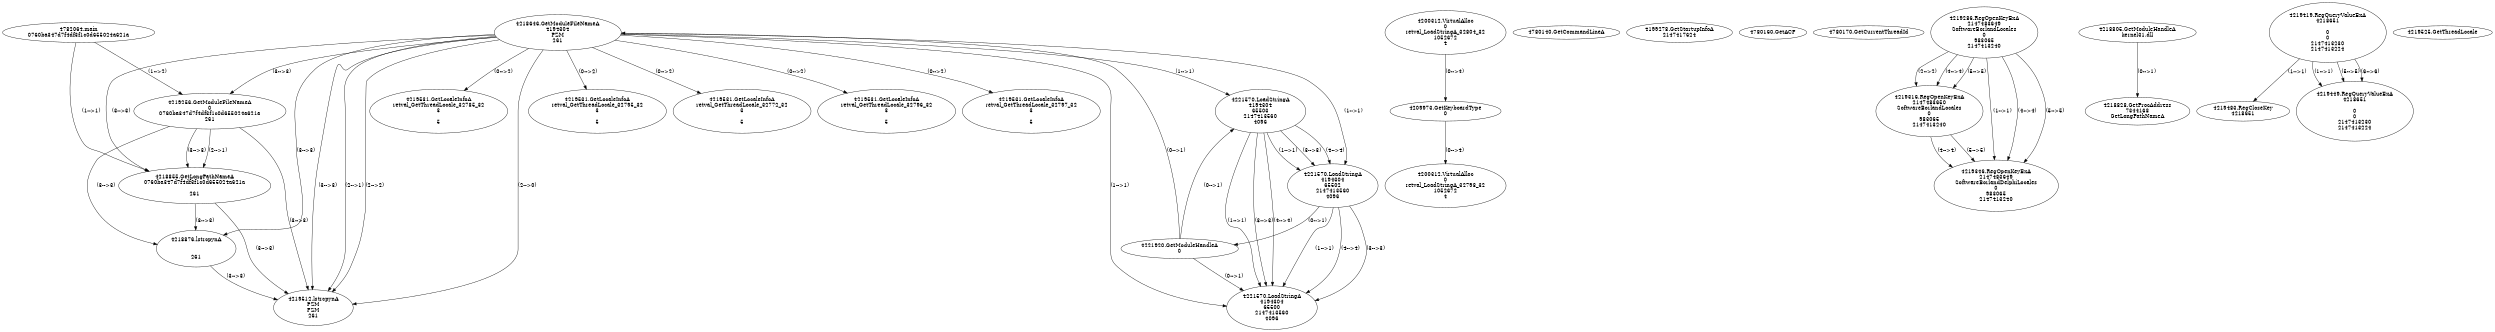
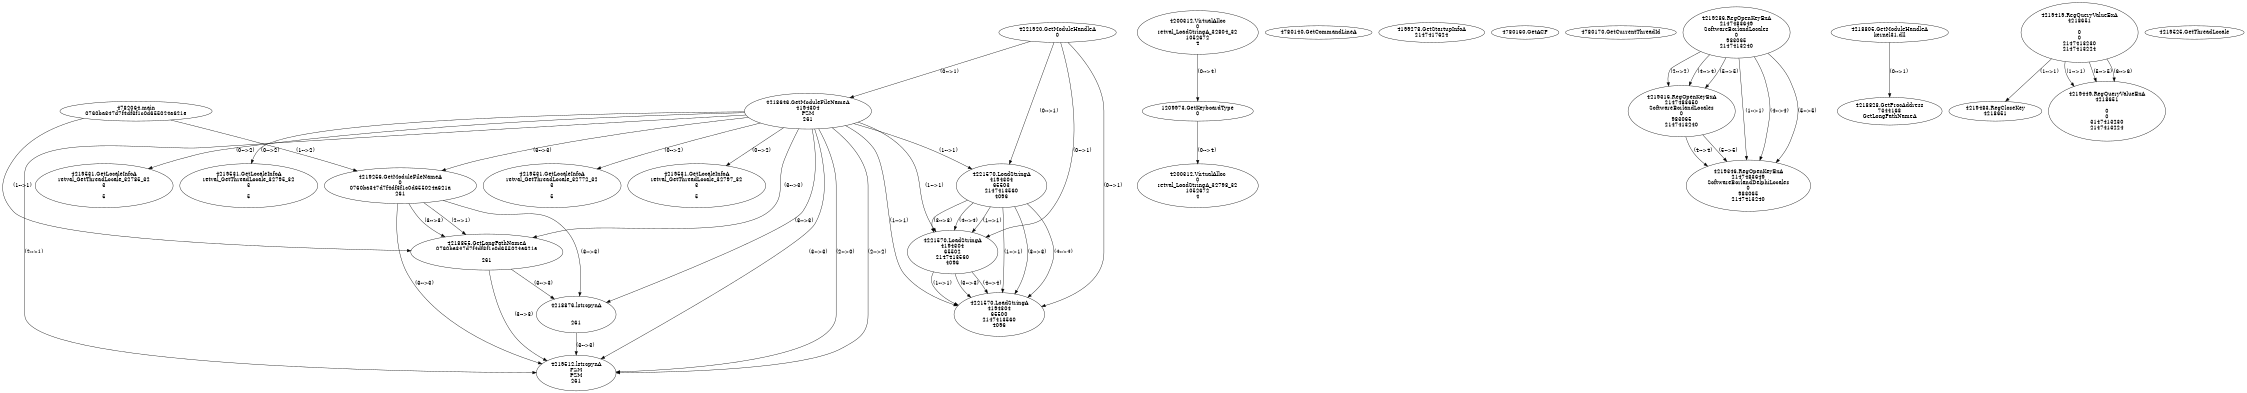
(887, 111) -> none
(1446, 111) -> (1198, 111)
(2355, 111) -> (2107, 111)
(1282, 232) -> (1071, 162)
